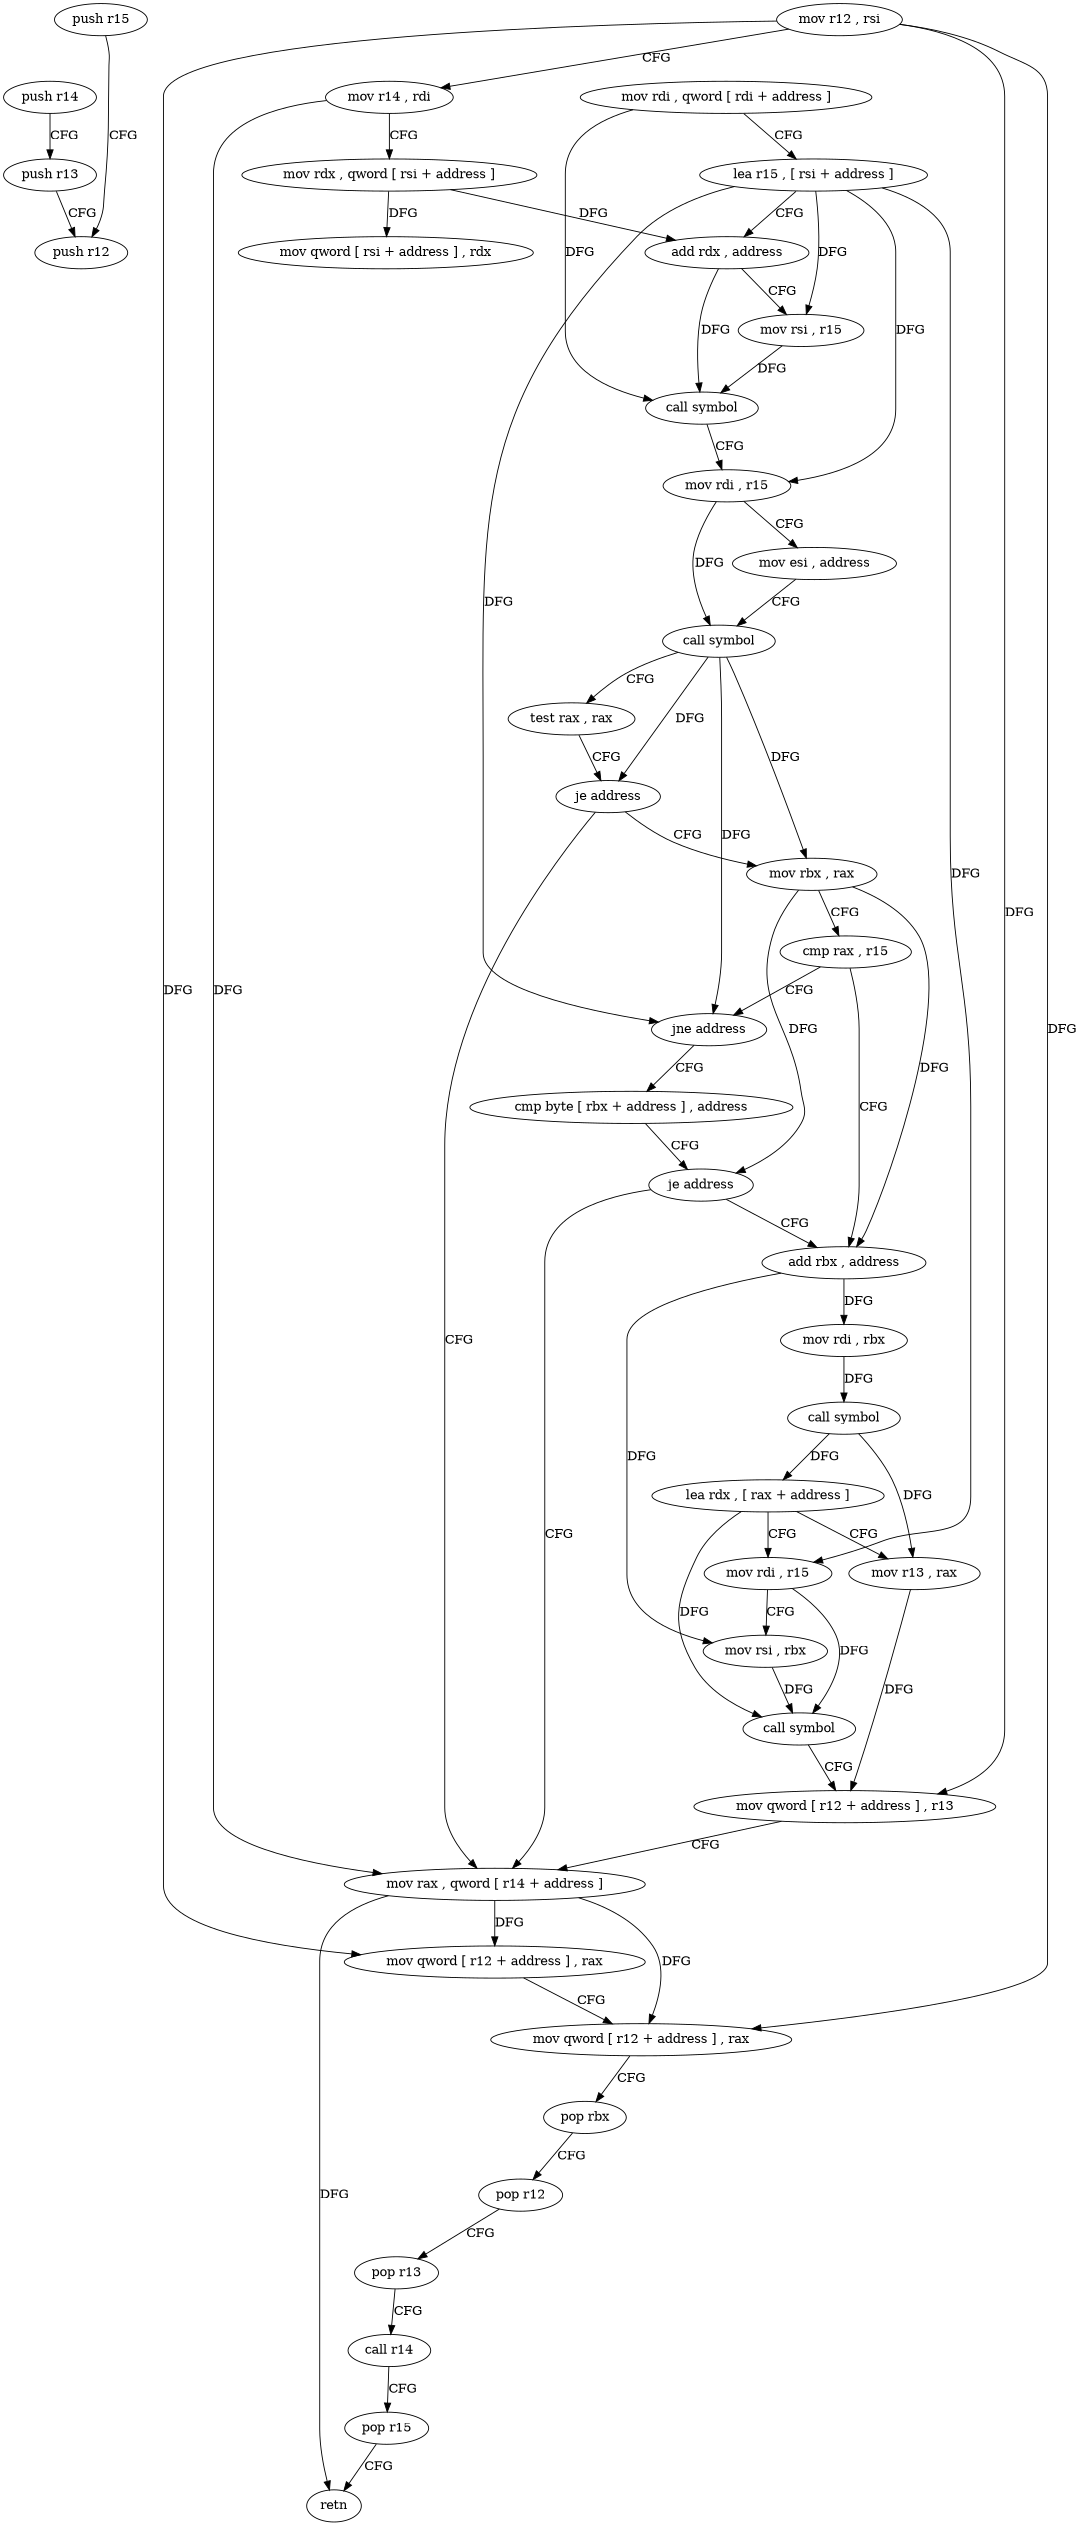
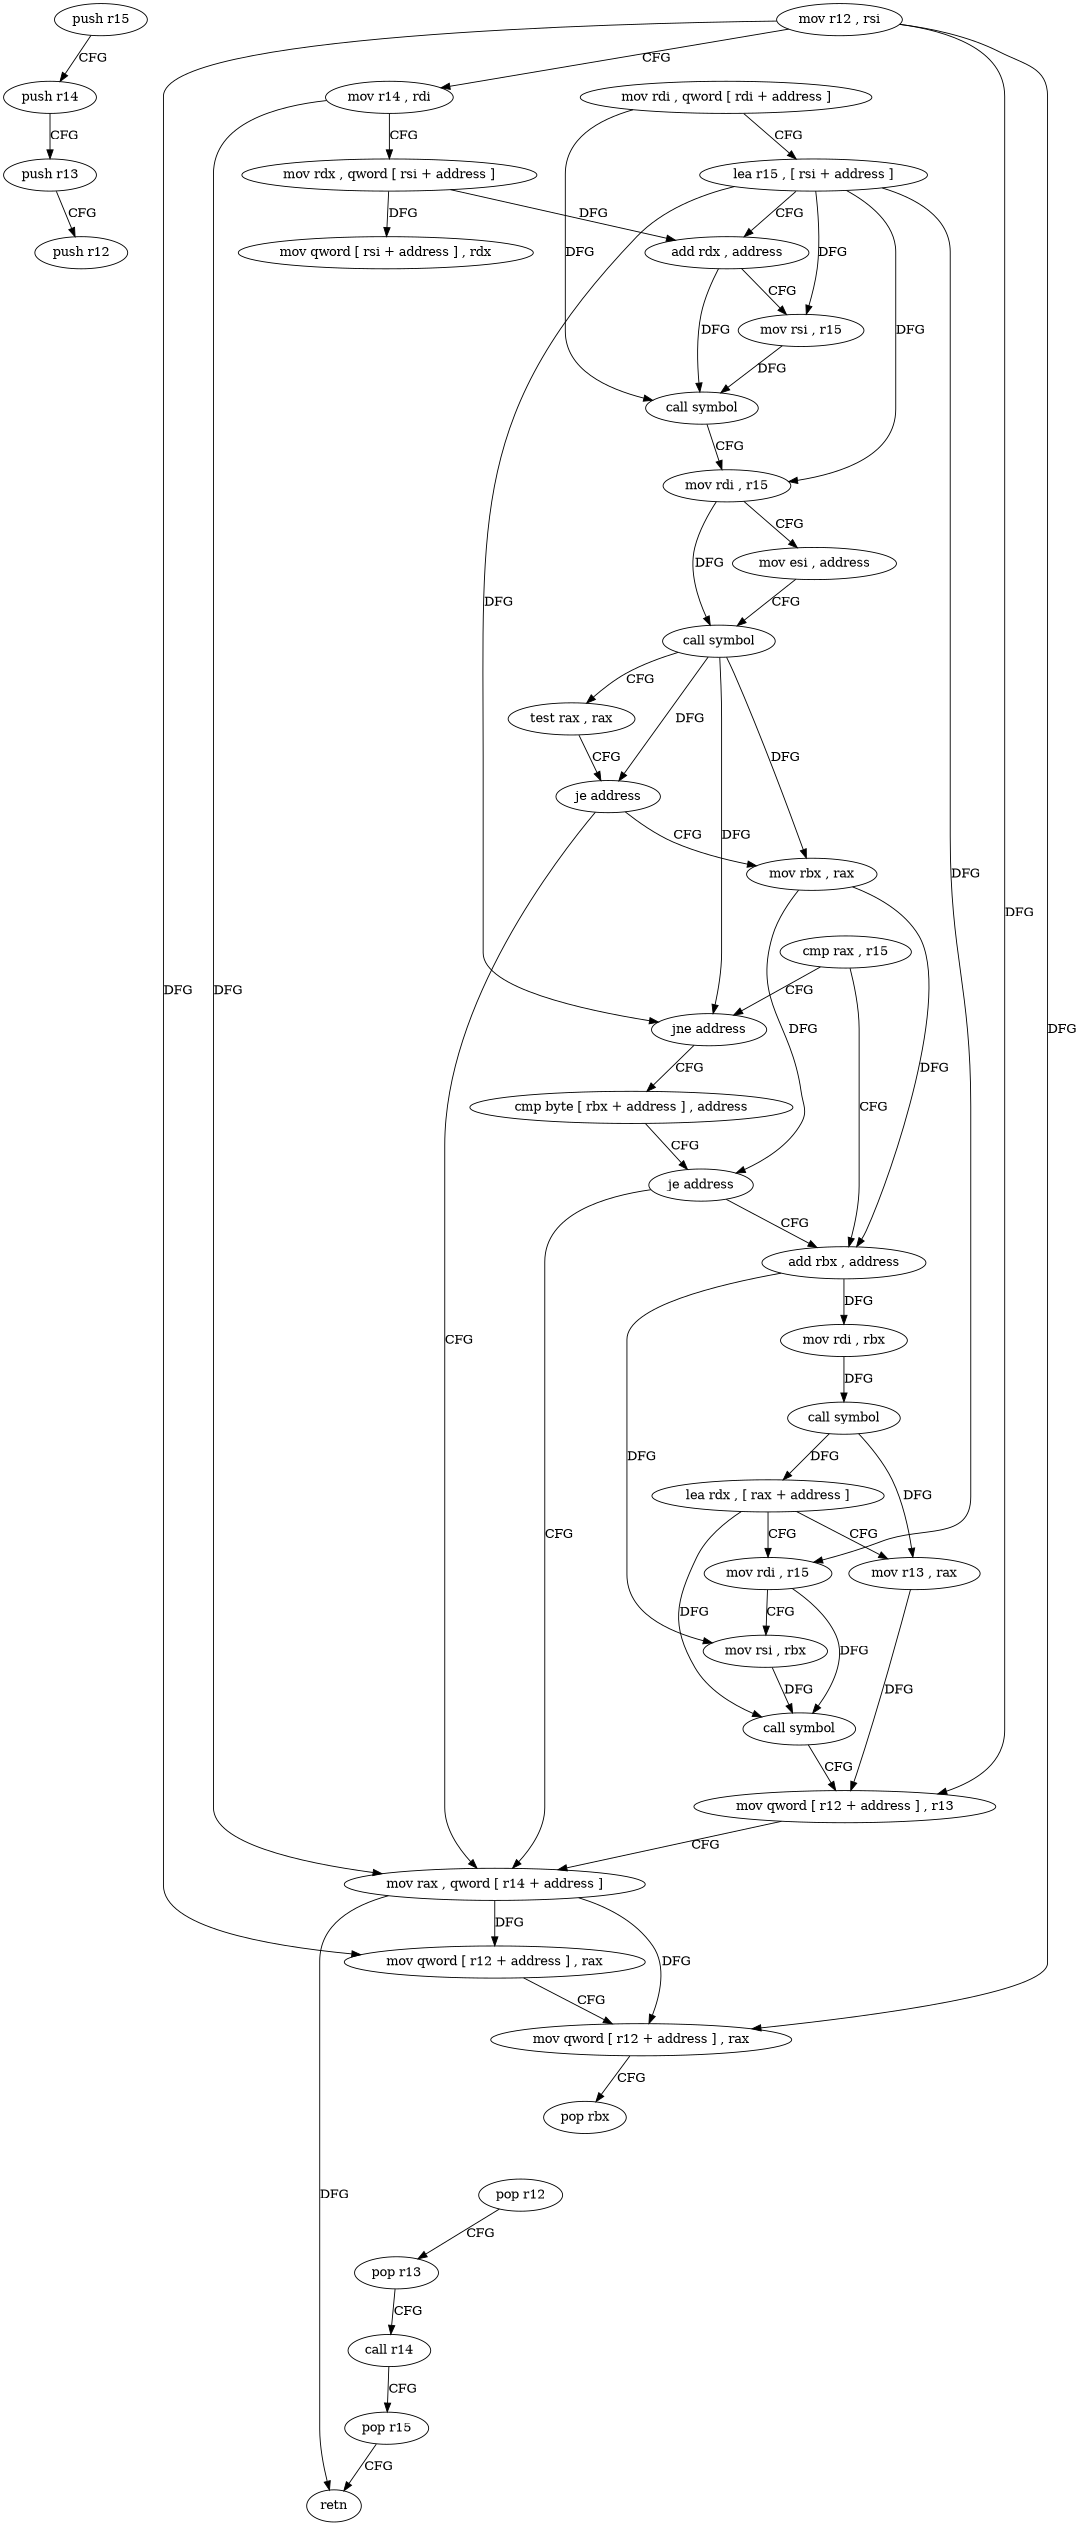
(108, 133) -> (78, 55)
(827, 909) -> none
(556, 2153) -> none
